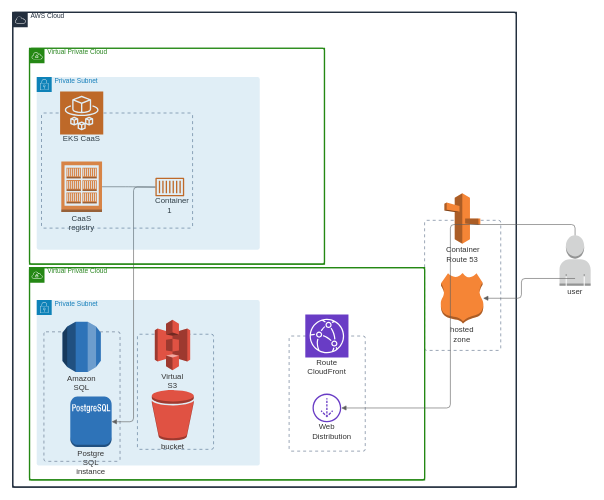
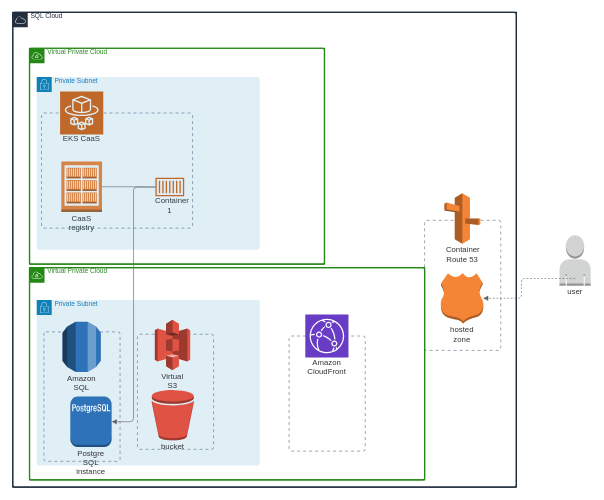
(45, 16) -> (45, 16)
(489, 225) -> none
(522, 280) -> (522, 280)
(327, 367) -> (327, 367)
(327, 408) -> none
